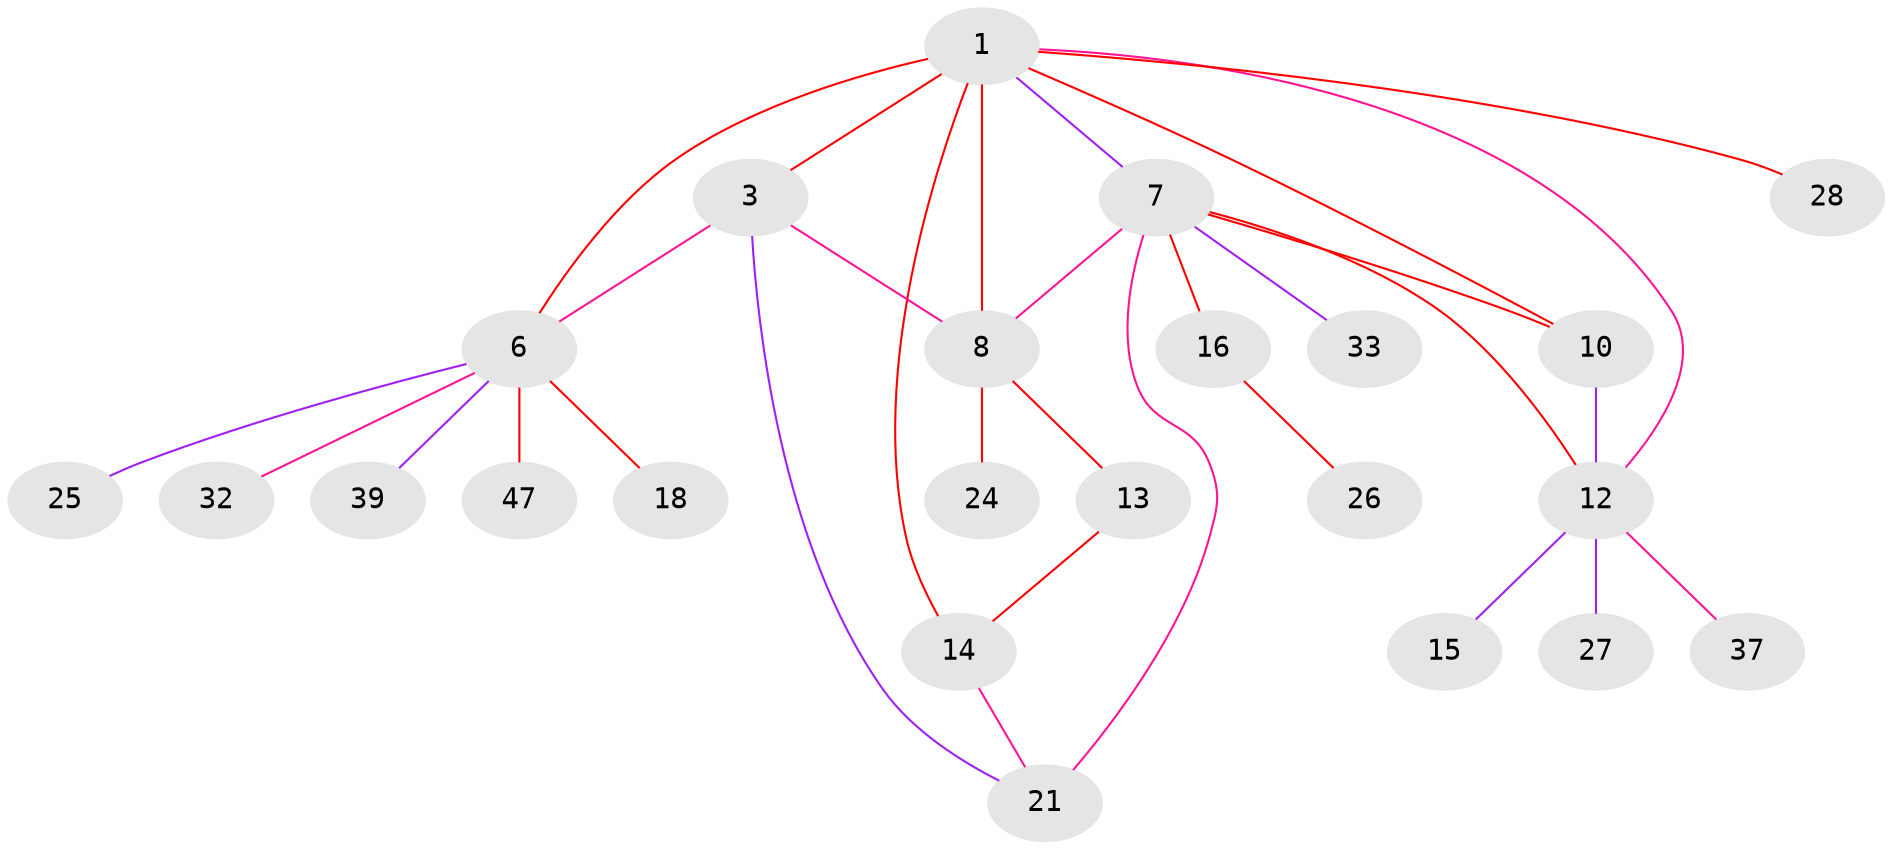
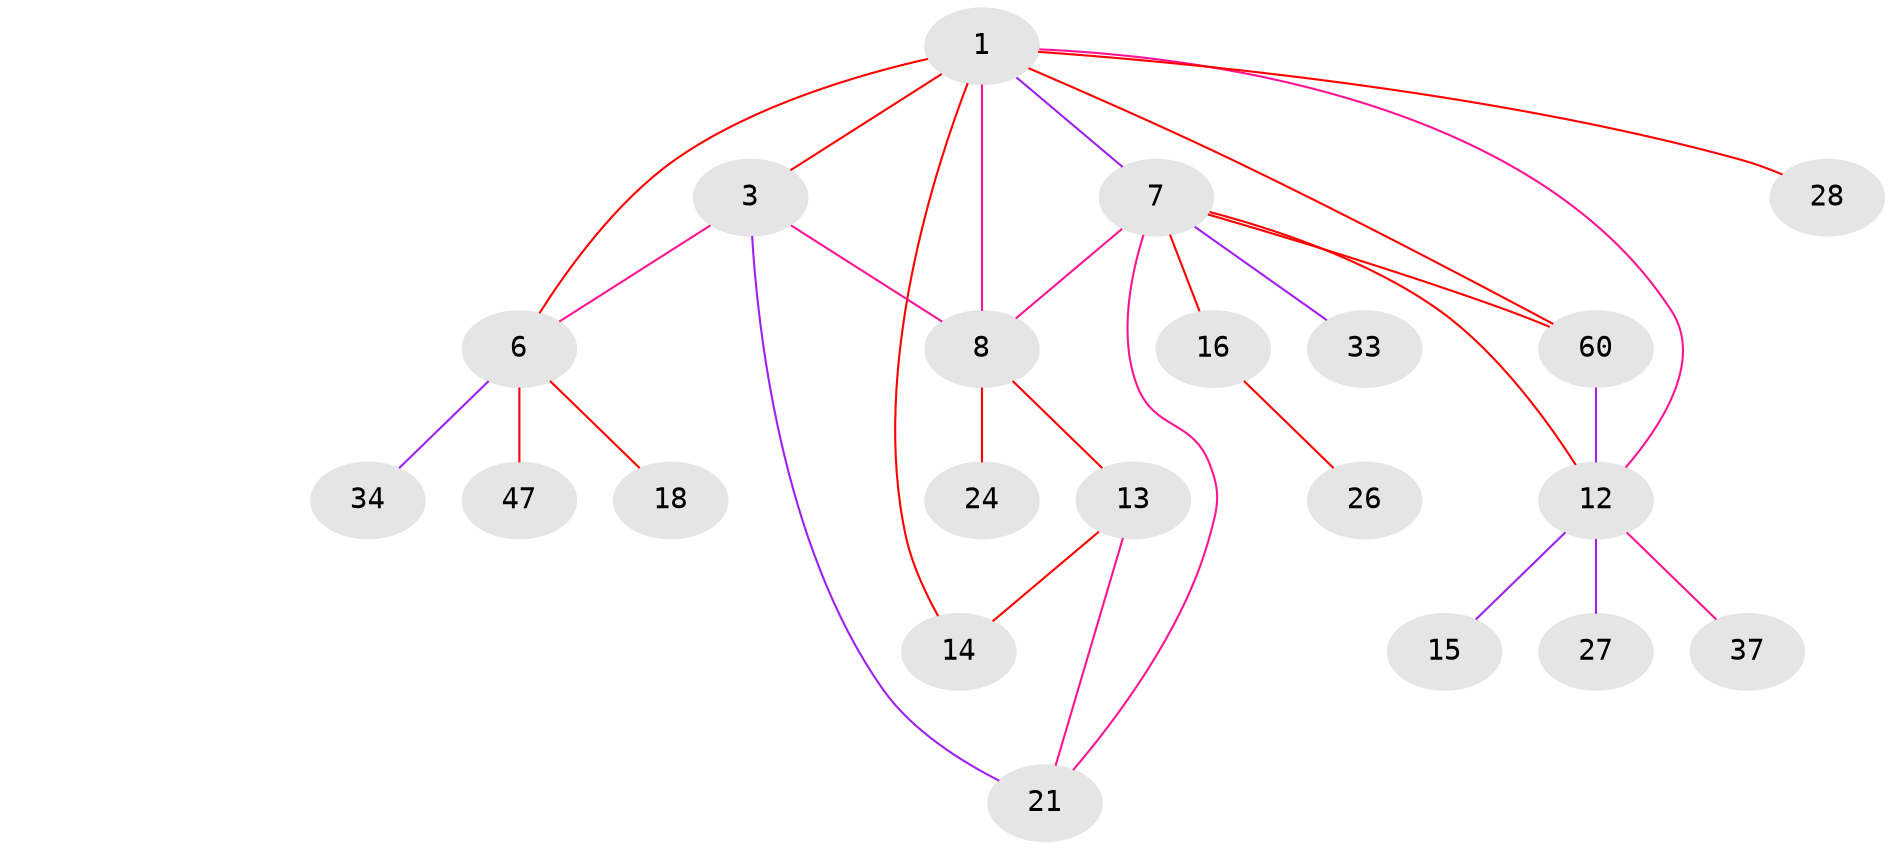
(982, 198) -> (982, 198)
(1596, 349) -> (1596, 349)
(65, 500) -> none
(217, 500) -> none
(368, 500) -> (368, 500)
(1002, 728) -> (1089, 652)
